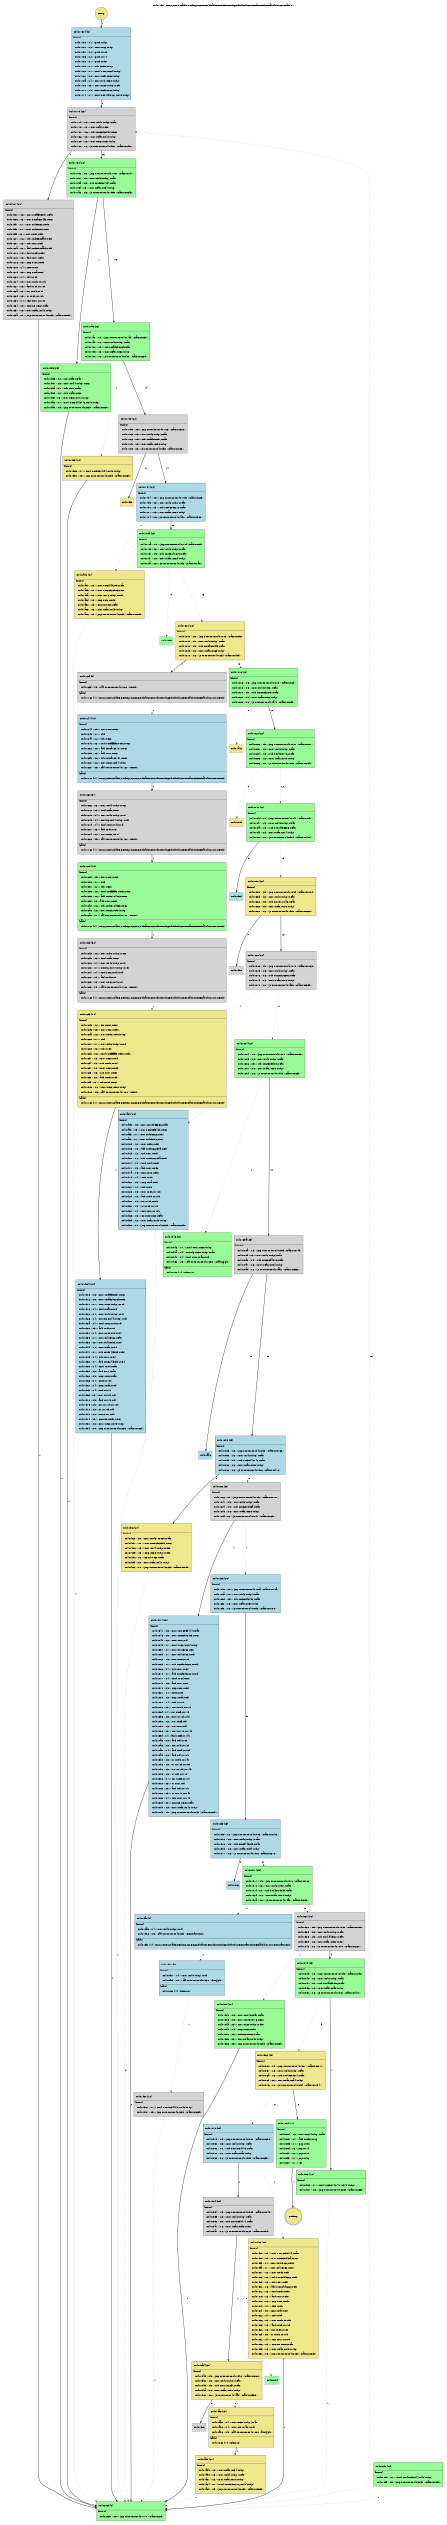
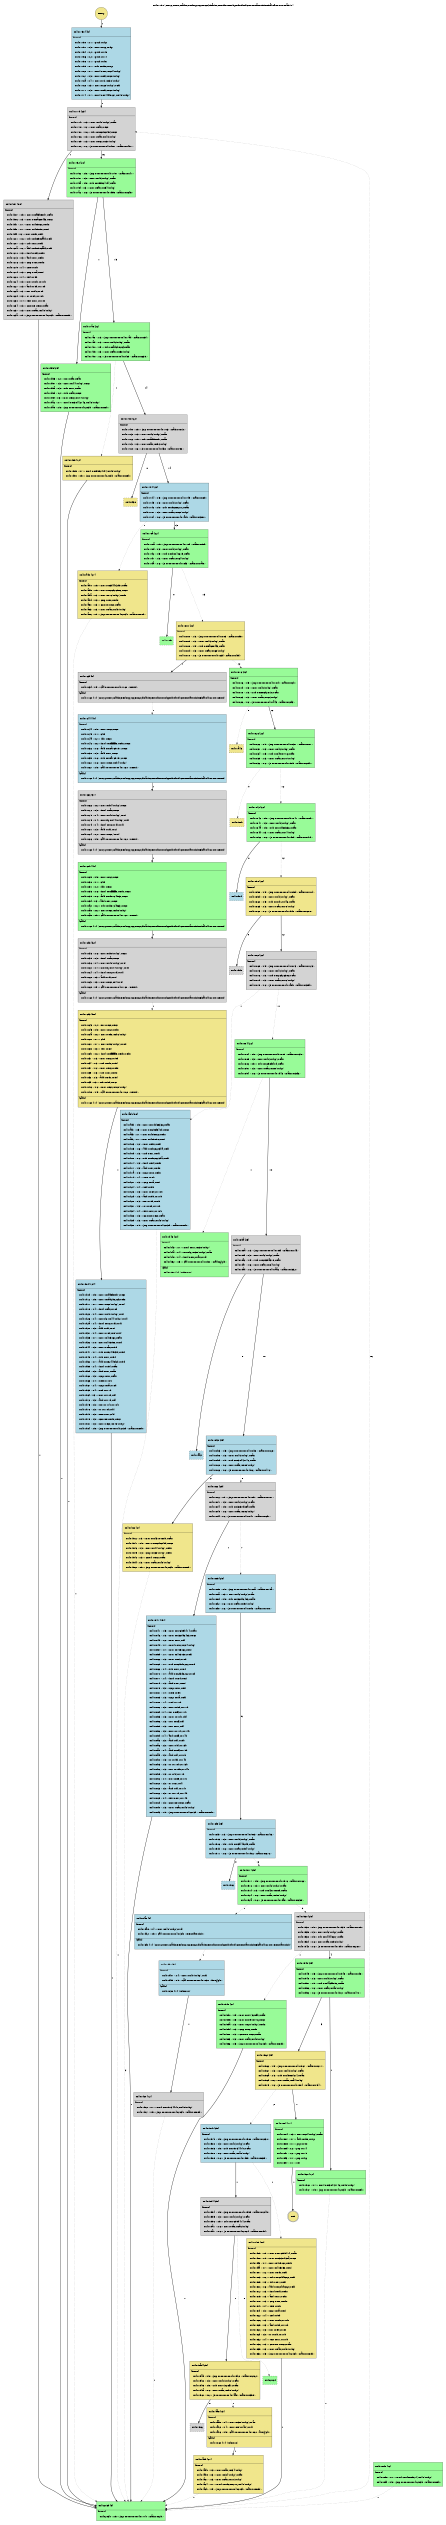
(168, 601) -> (170, 601)
(310, 2023) -> (310, 2023)
(180, 2043) -> (180, 2043)
(293, 2216) -> (293, 2216)
